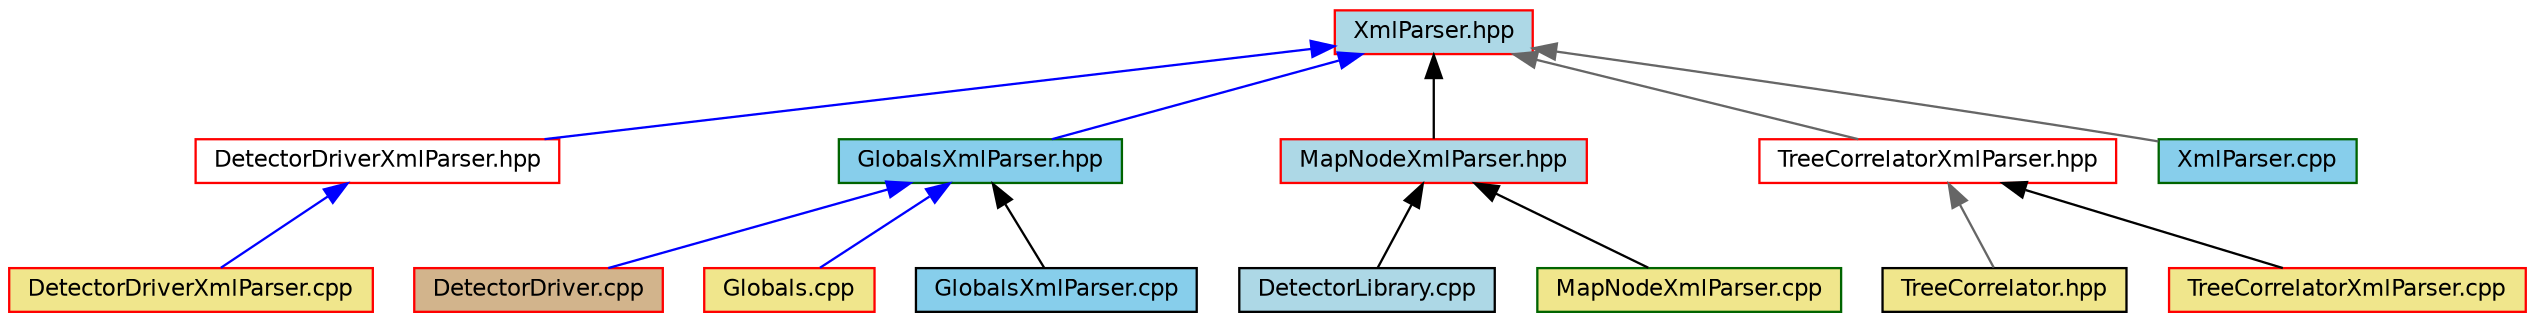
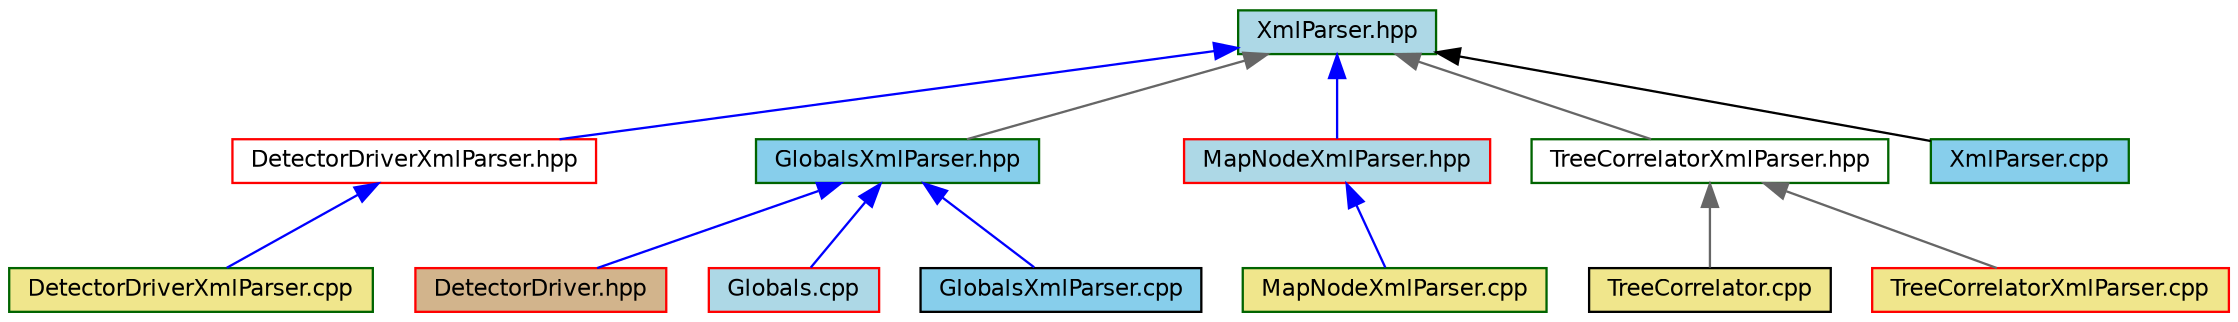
(1434, 32) -> (1337, 32)
(1858, 95) -> (1695, 99)
(1195, 100) -> (1106, 100)
(1434, 109) -> (1337, 109)
(1938, 161) -> (1710, 161)
(2154, 229) -> (1892, 230)
(1572, 231) -> (1371, 236)
(1025, 236) -> (988, 233)
(191, 290) -> (191, 290)
(539, 290) -> (541, 290)
(789, 290) -> (794, 290)
(1367, 290) -> none
(2005, 290) -> (1710, 290)
